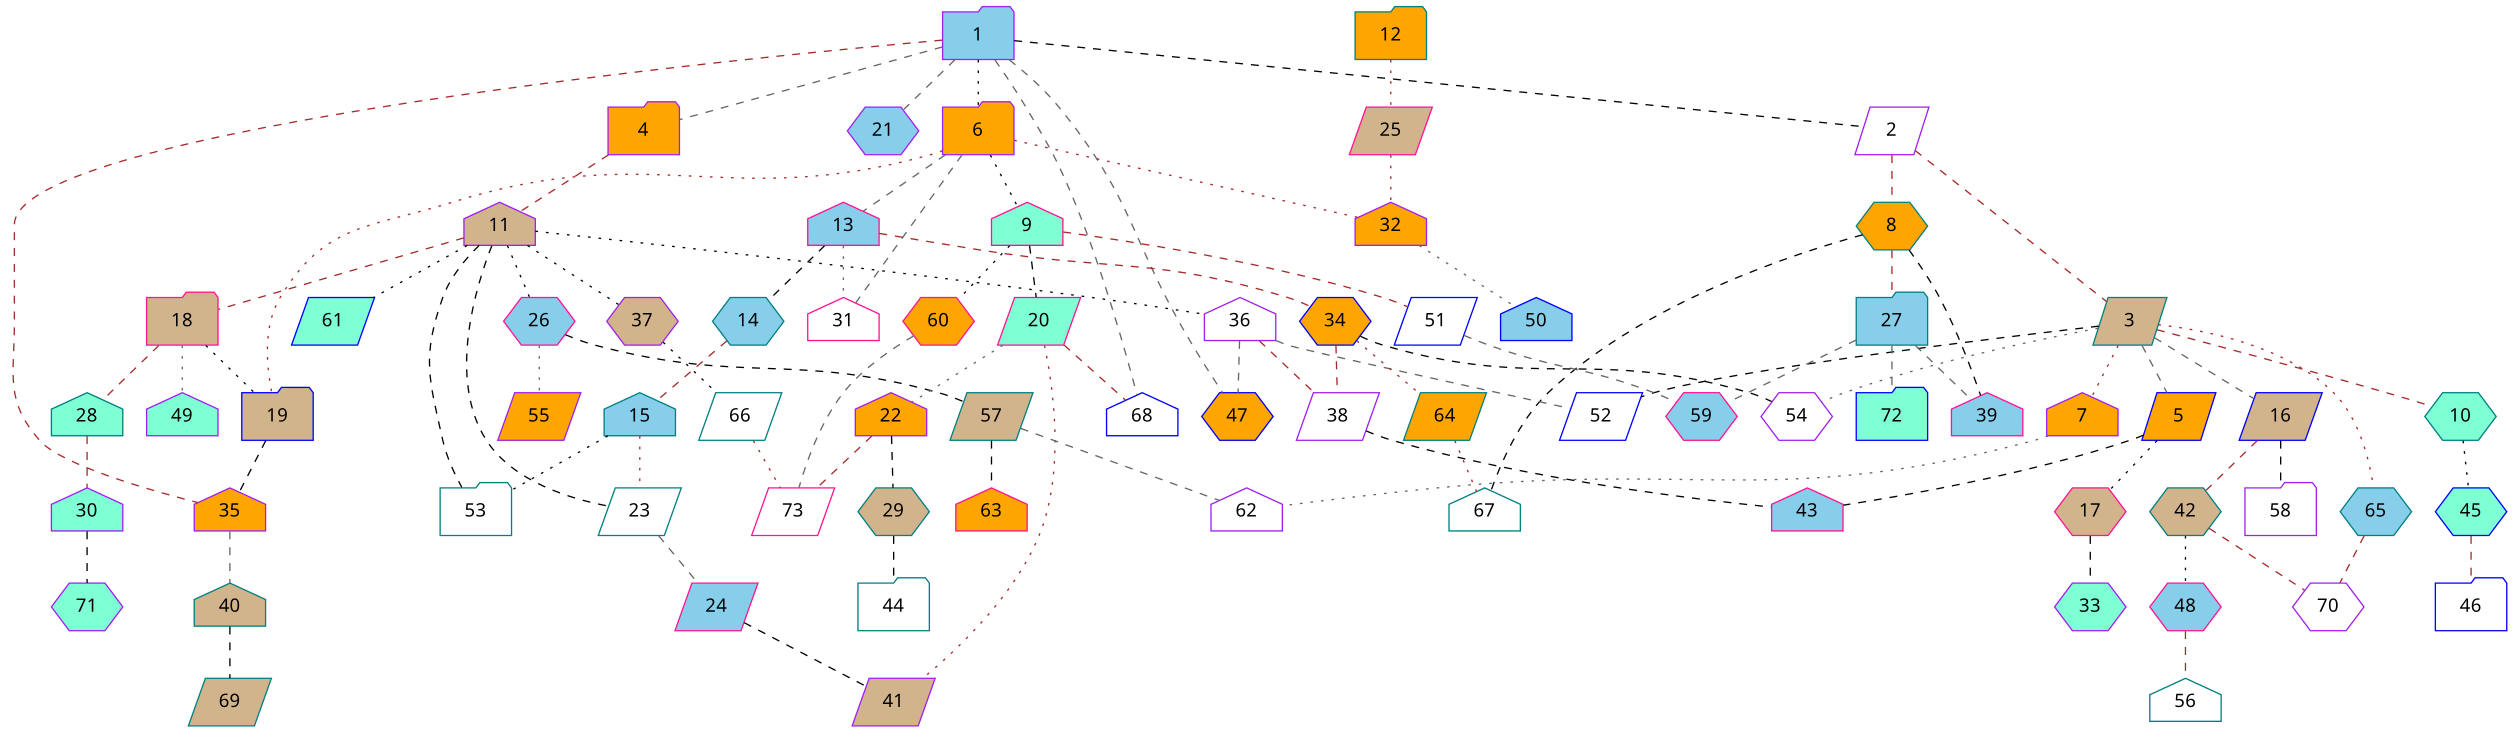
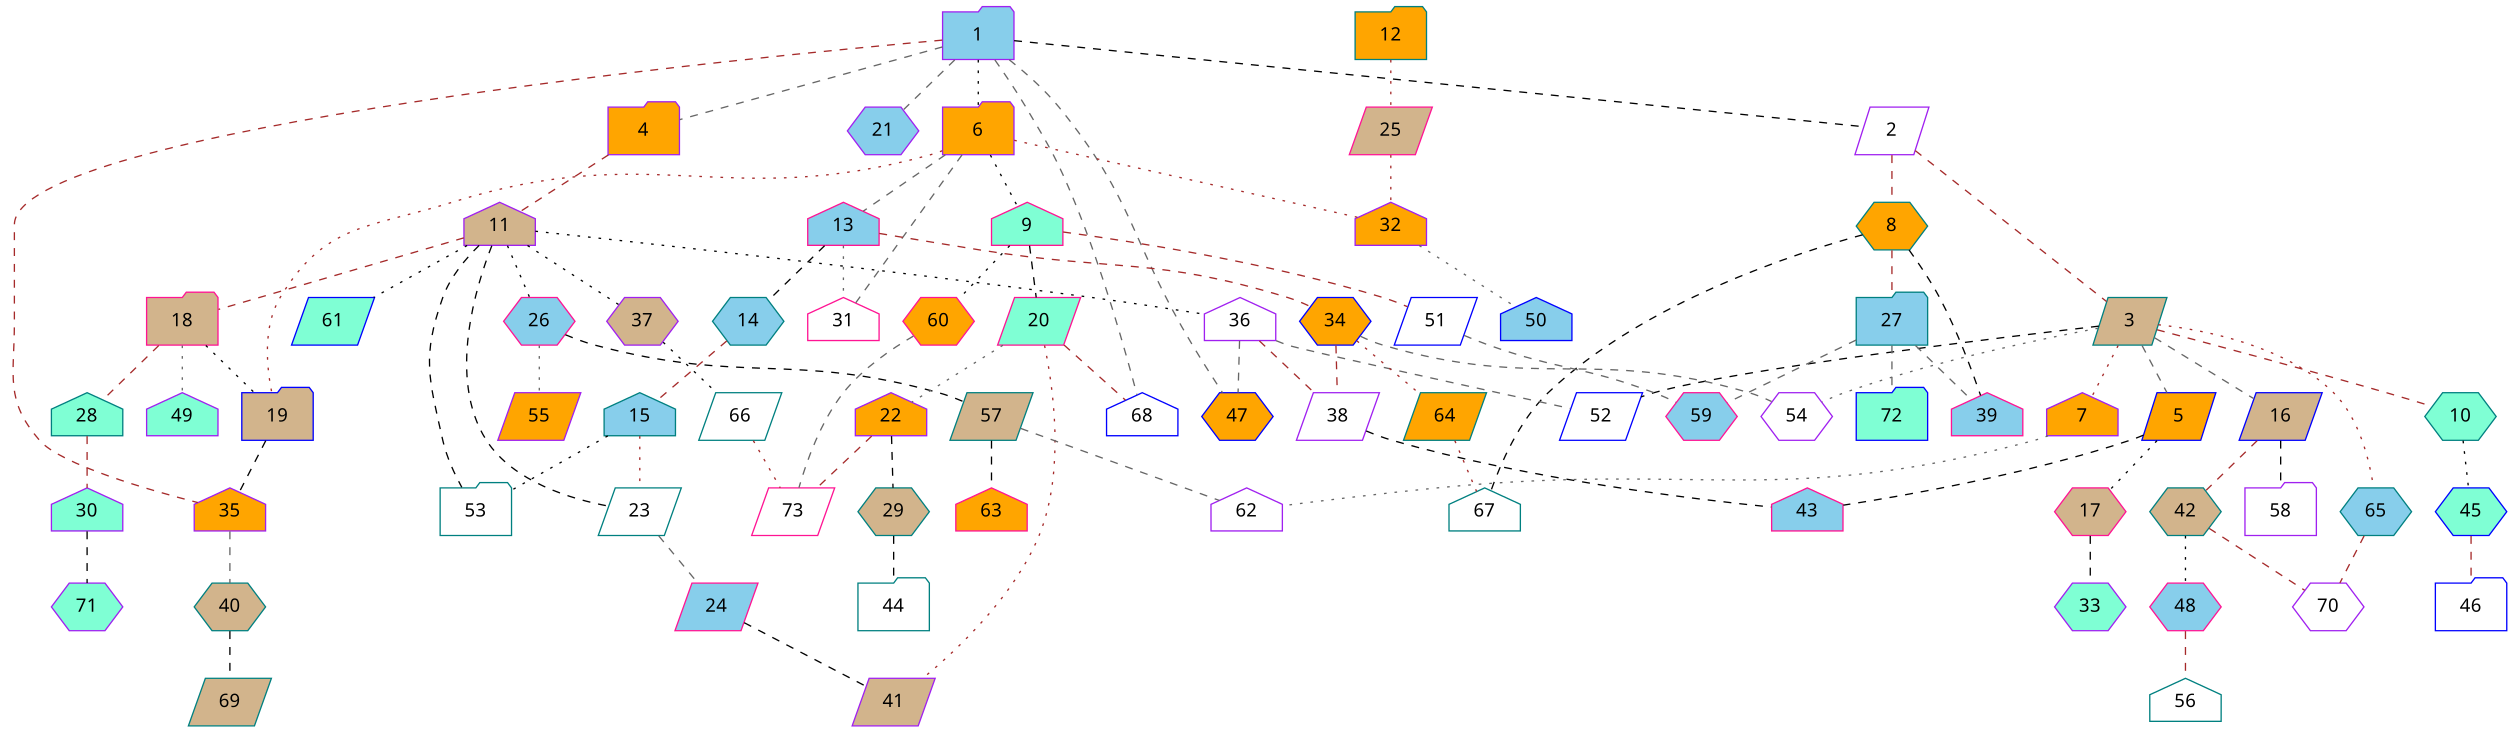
(1535, 368) -> (1535, 368)
(230, 607) -> (230, 607)
